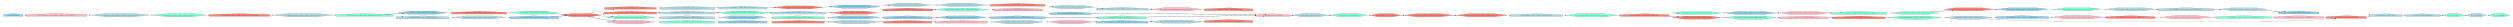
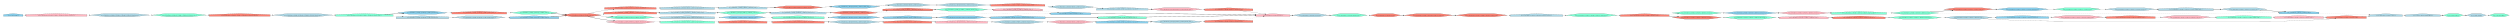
(743, 22) -> (743, 22)
